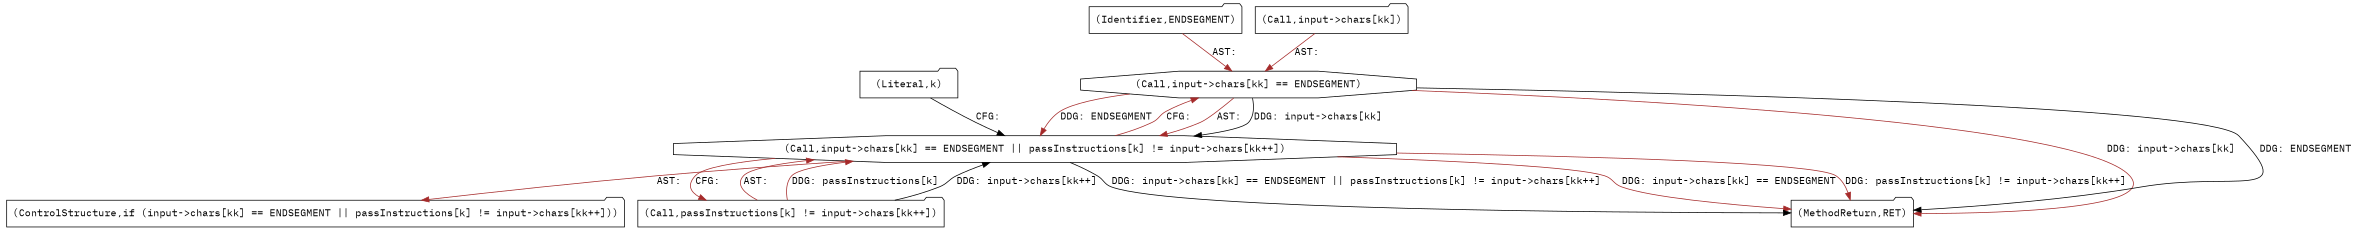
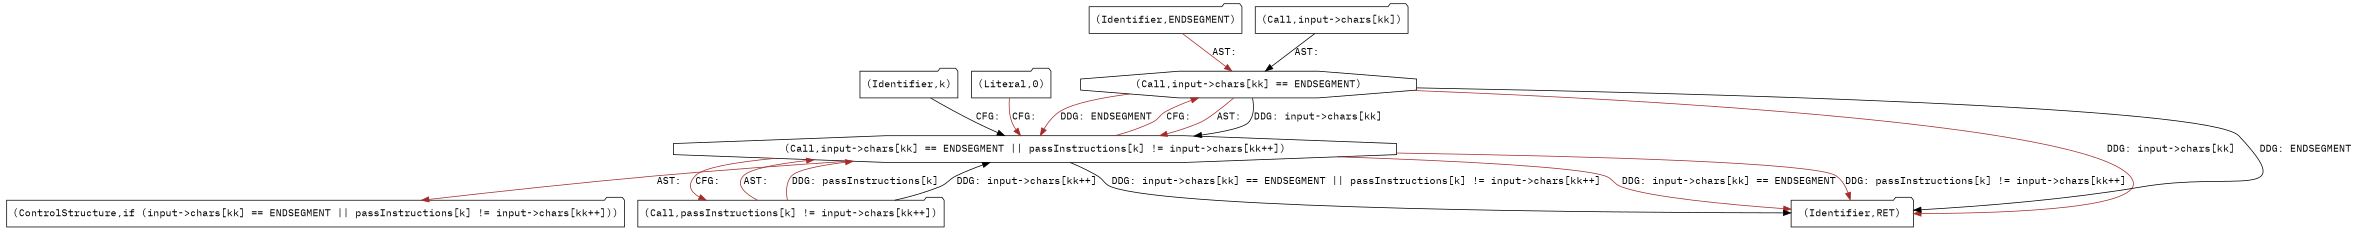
(1293, 50) -> (1293, 50)
(909, 85) -> (909, 85)
none -> (1011, 85)
(1852, 214) -> (1852, 214)
